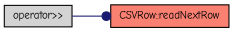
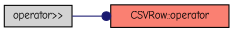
(170, 16) -> (170, 16)
